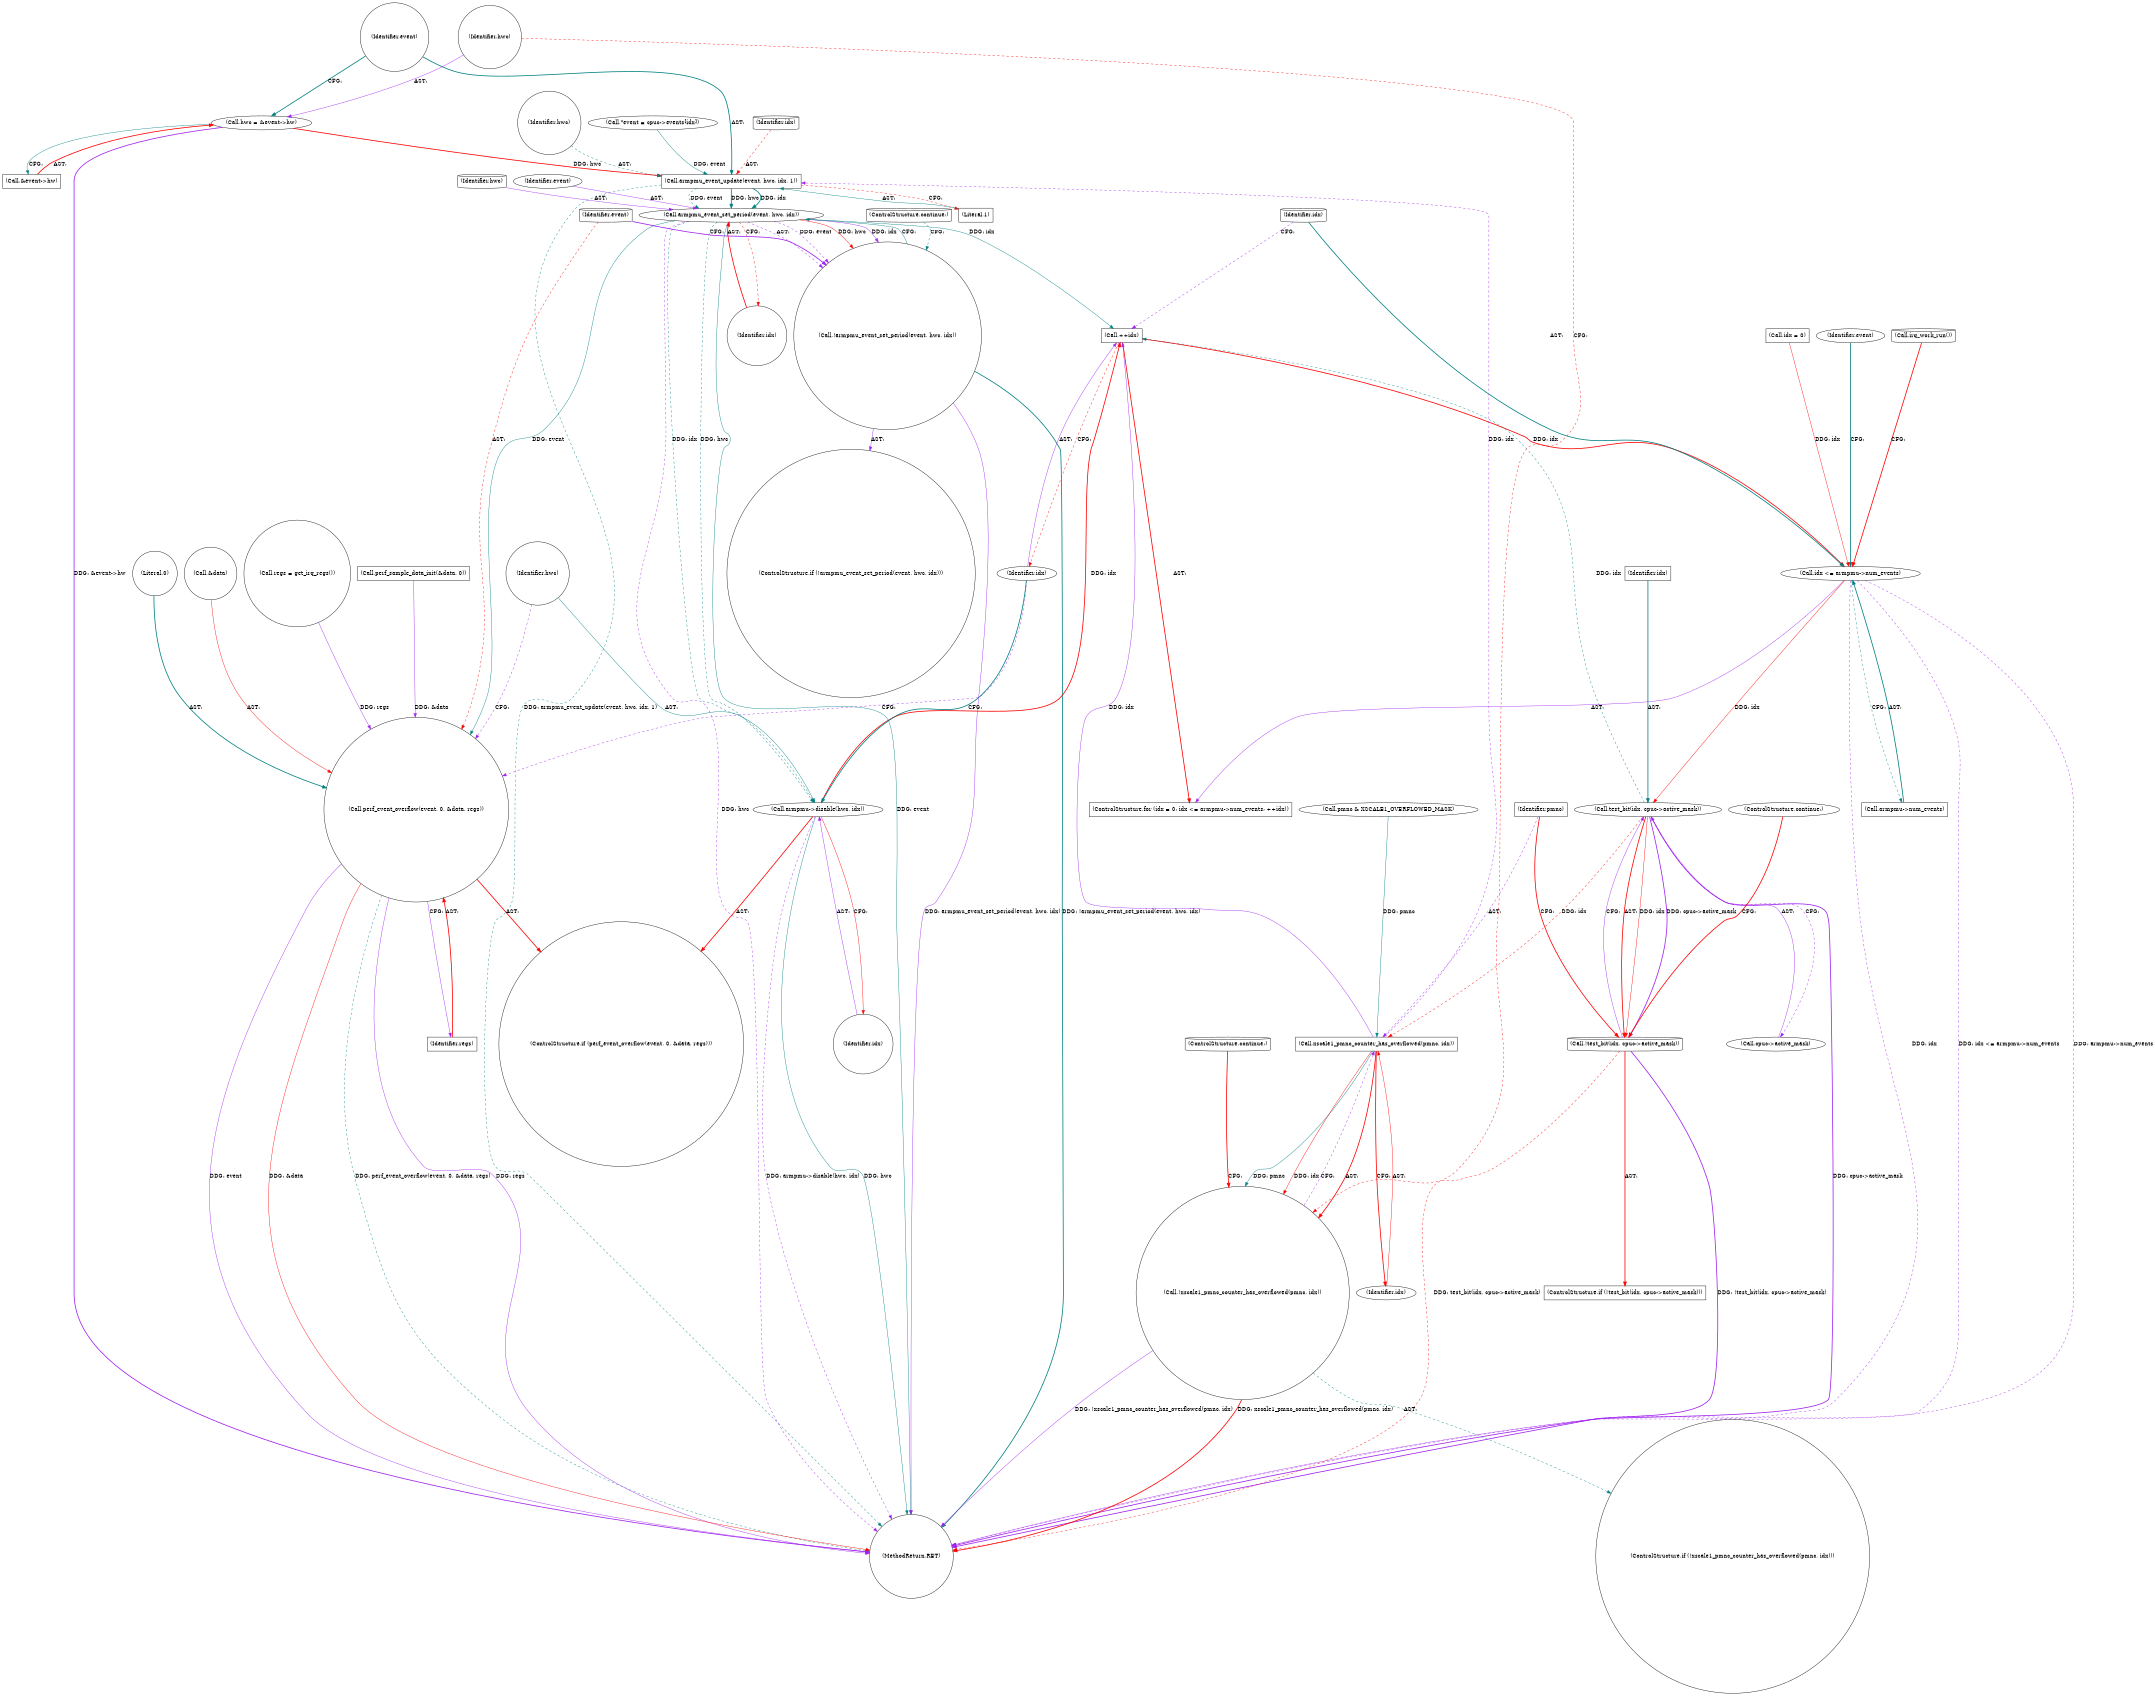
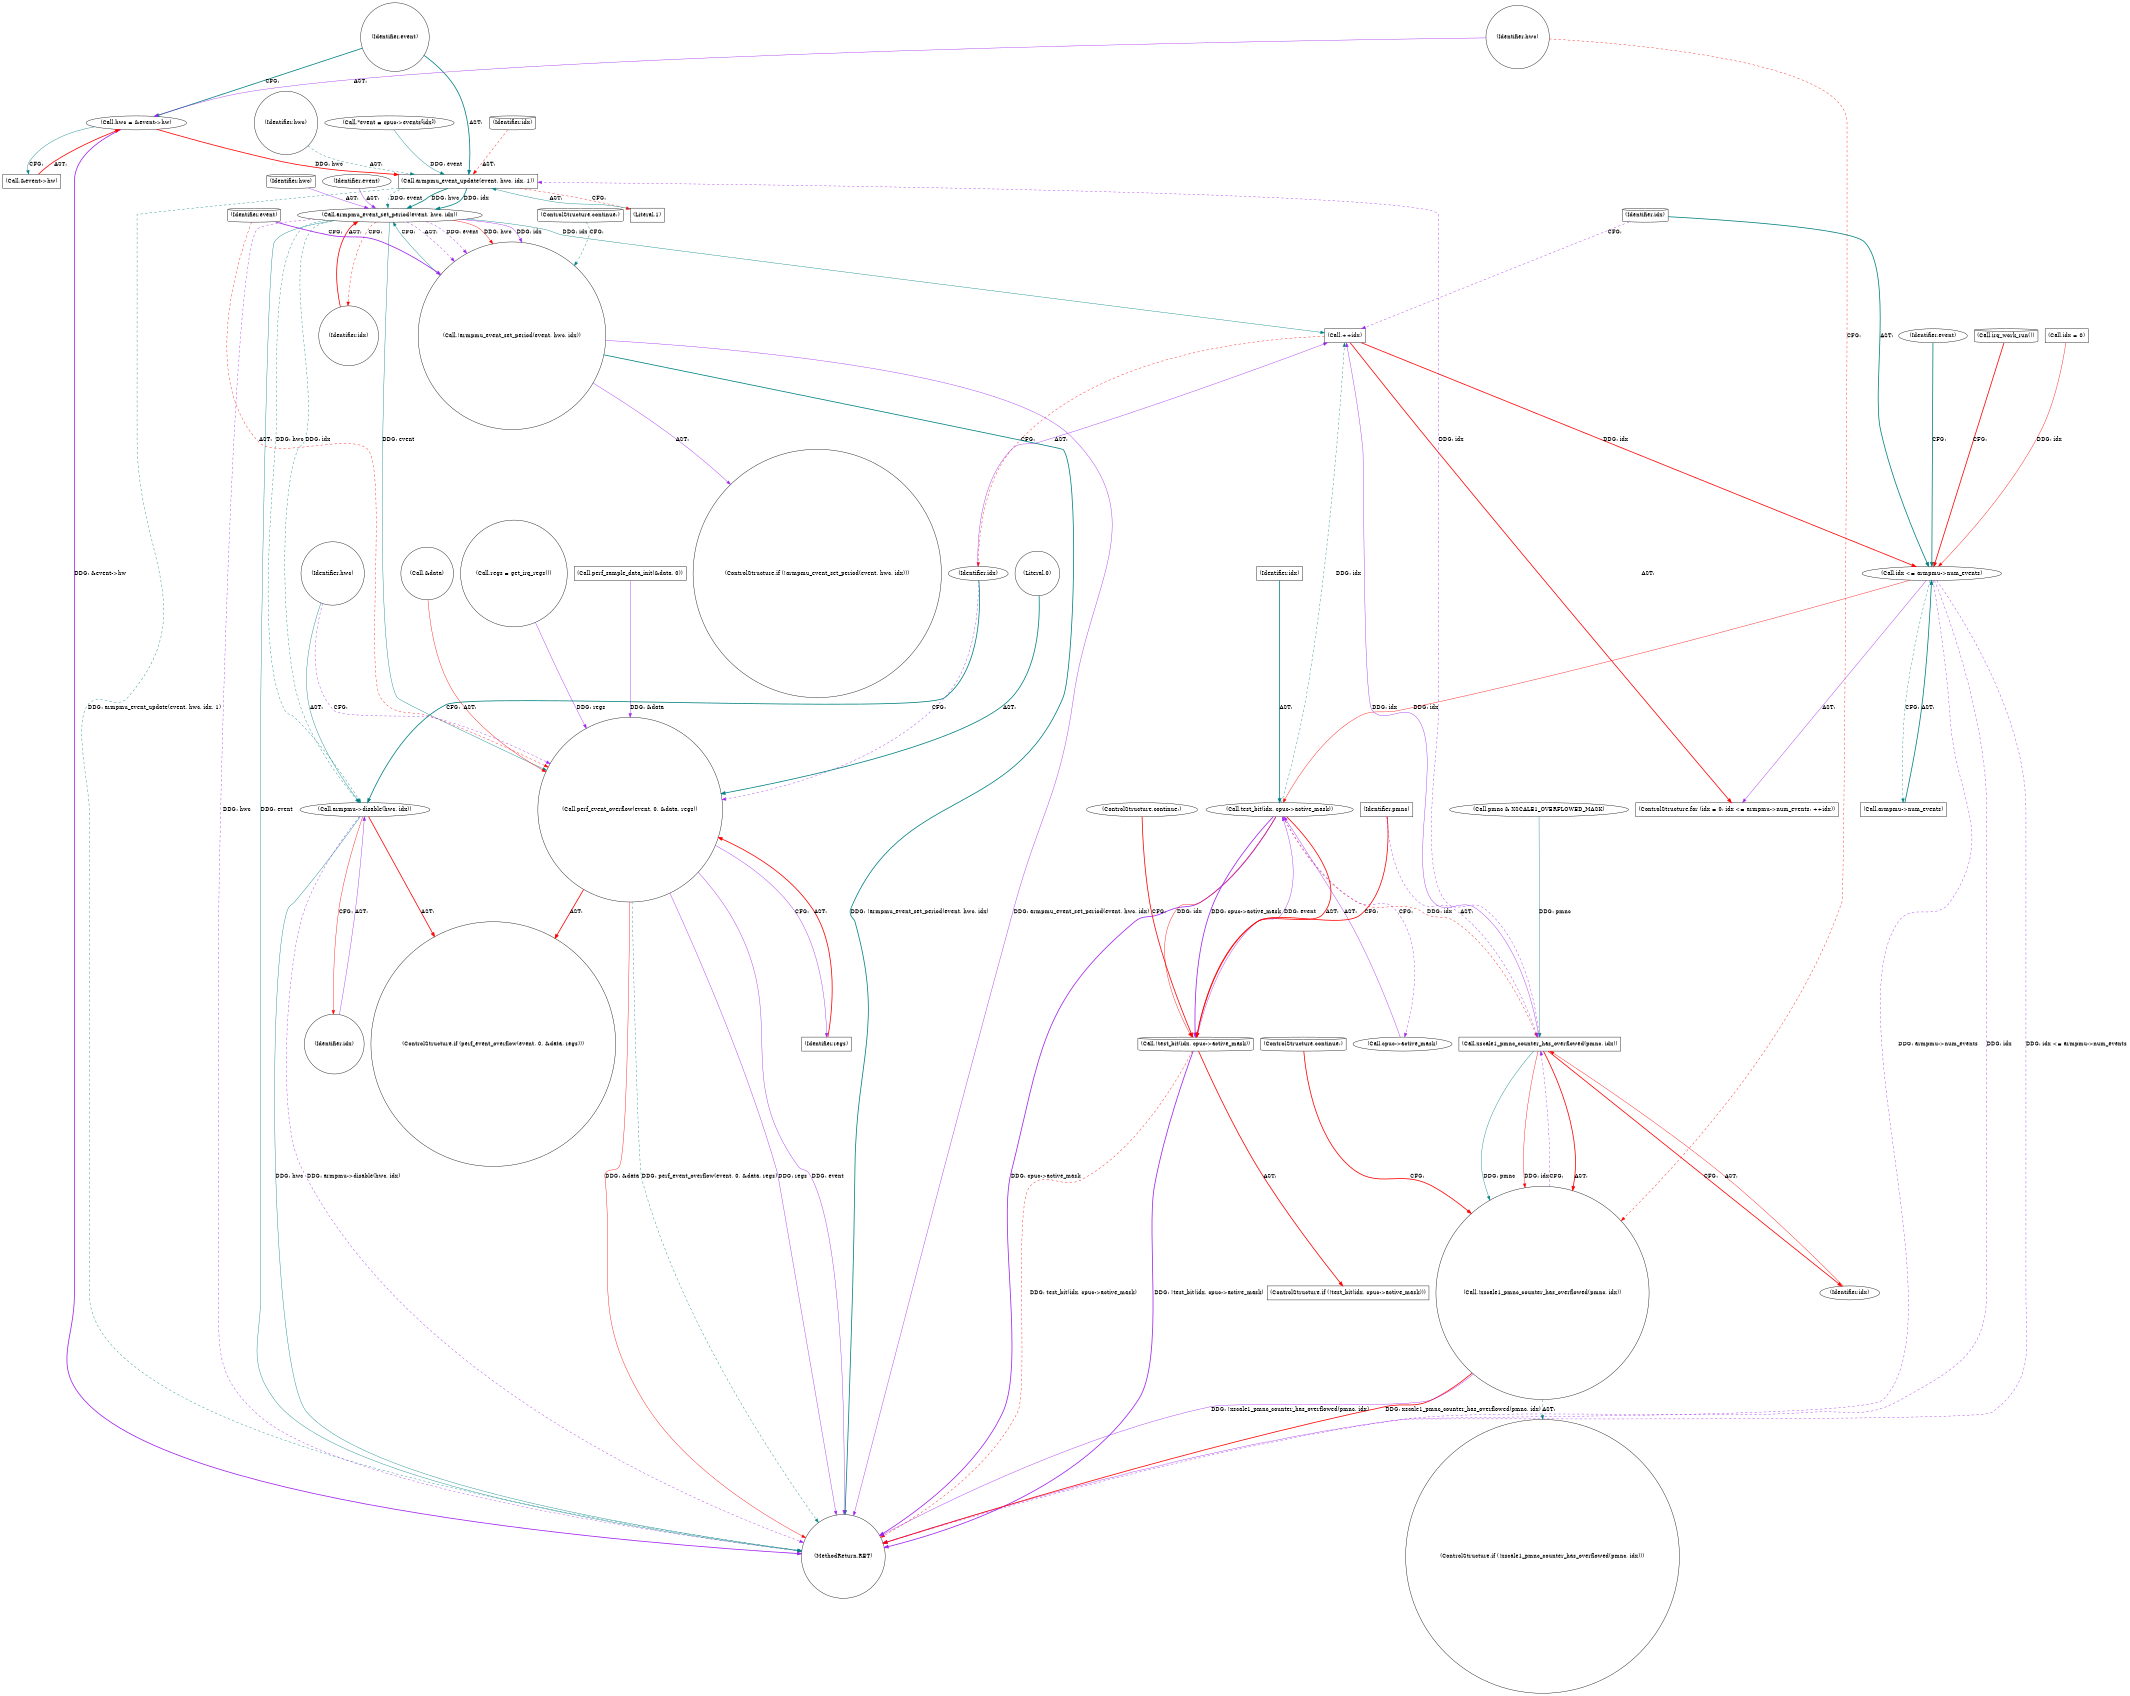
(1076, 663) -> none
(1614, 912) -> (1300, 912)
